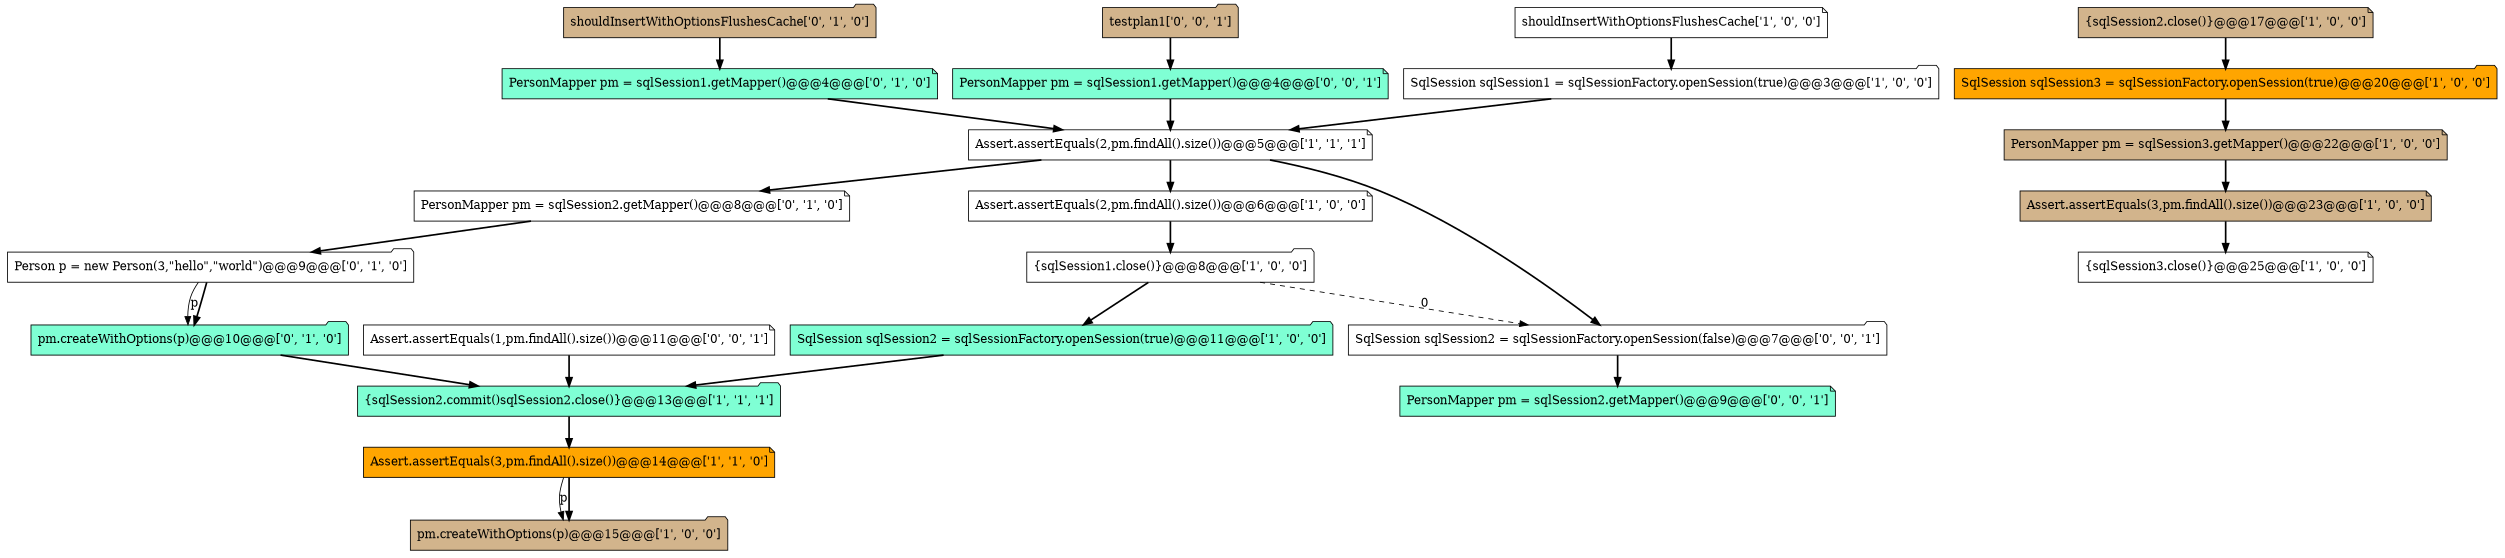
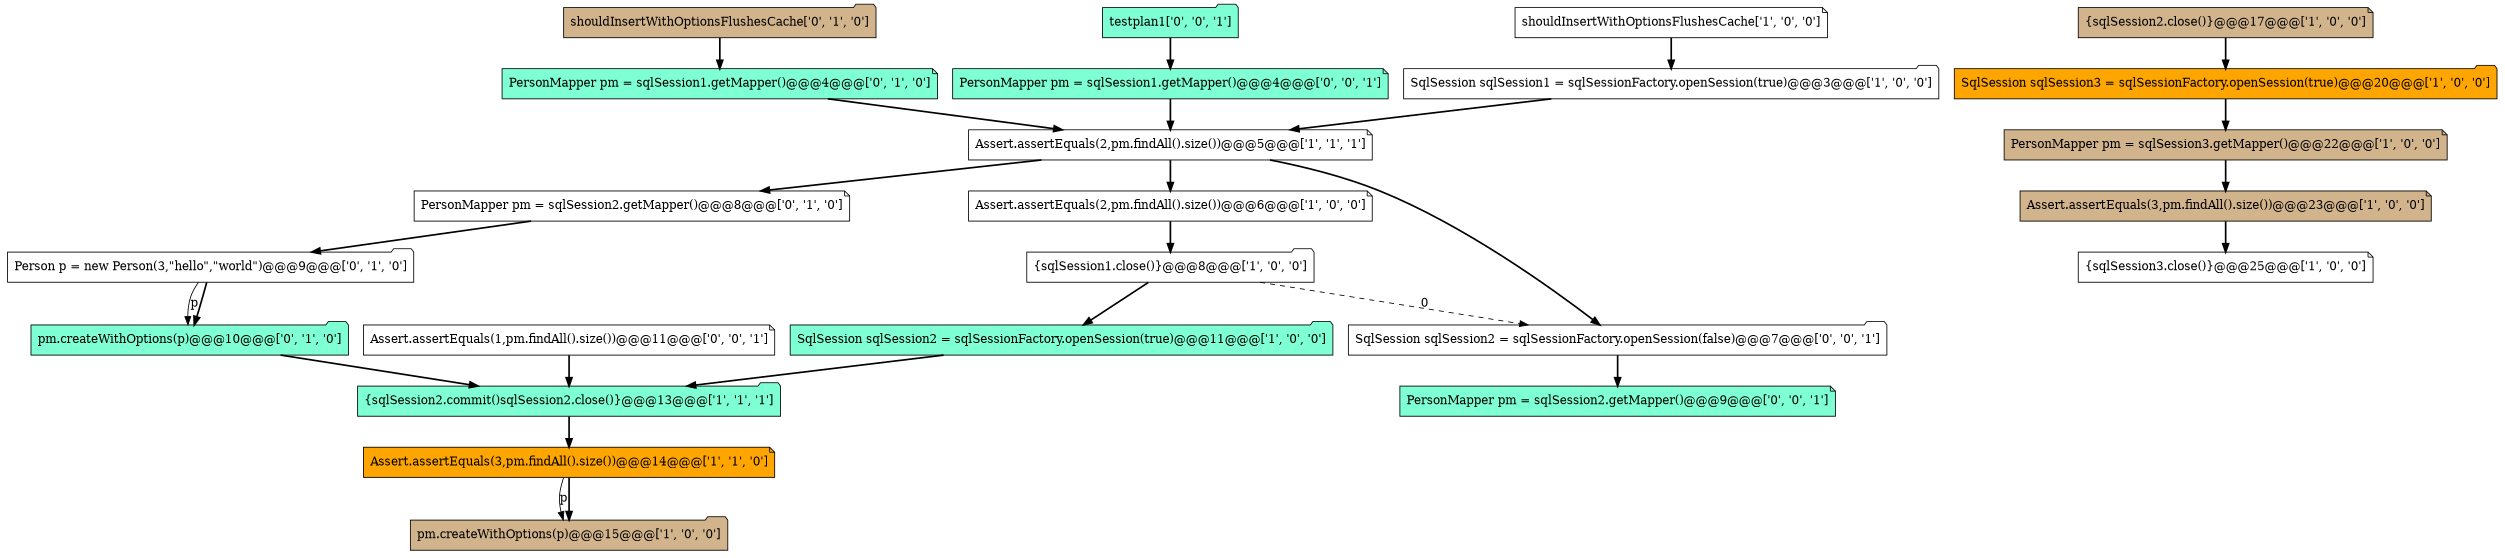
(1170, 23) -> (1170, 23)
